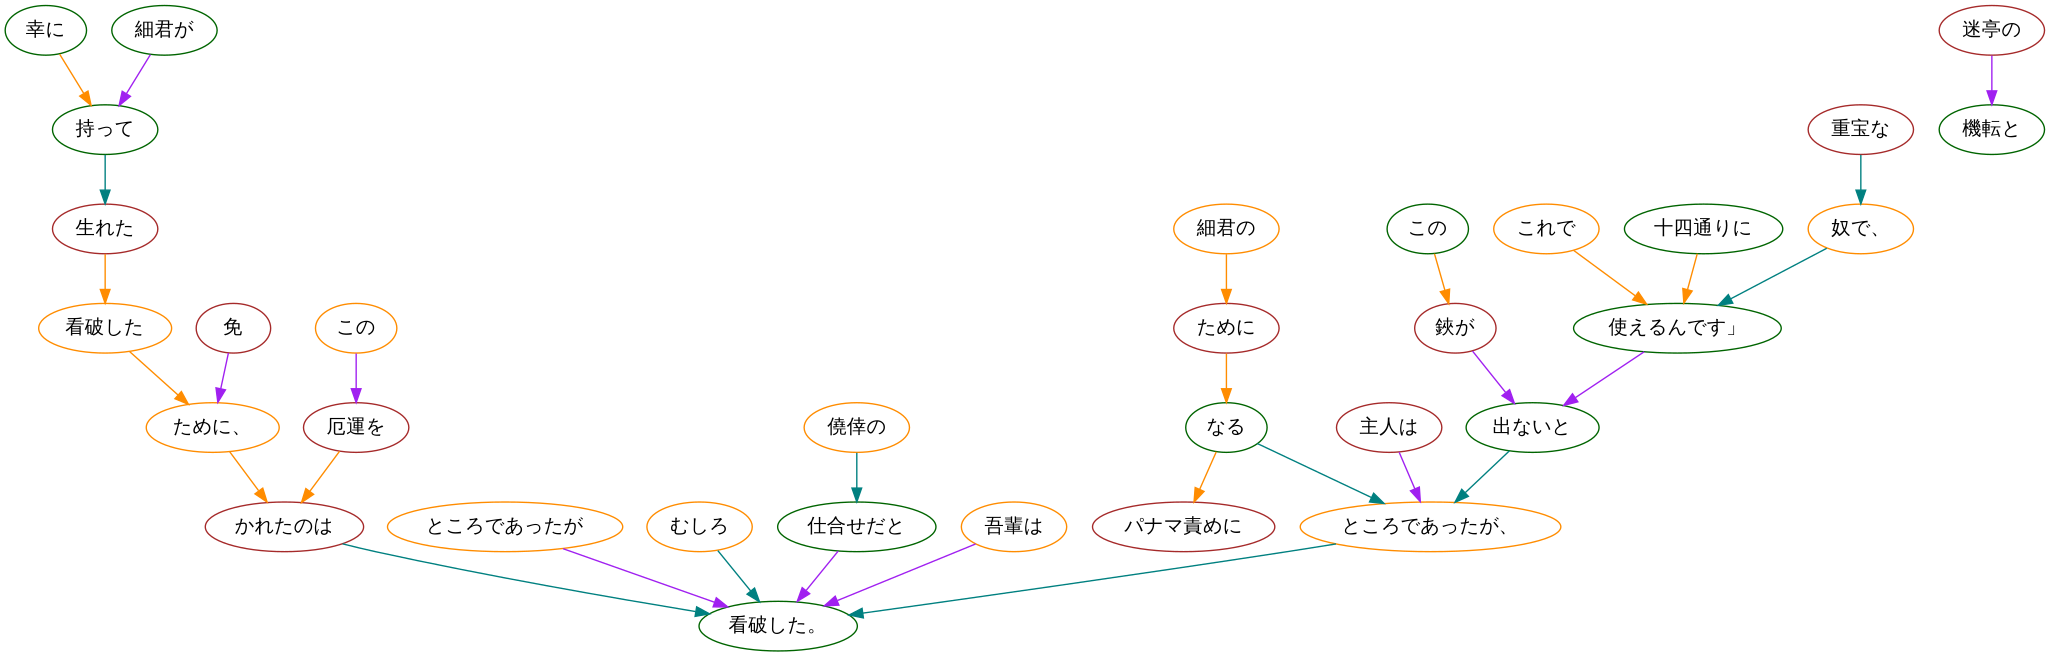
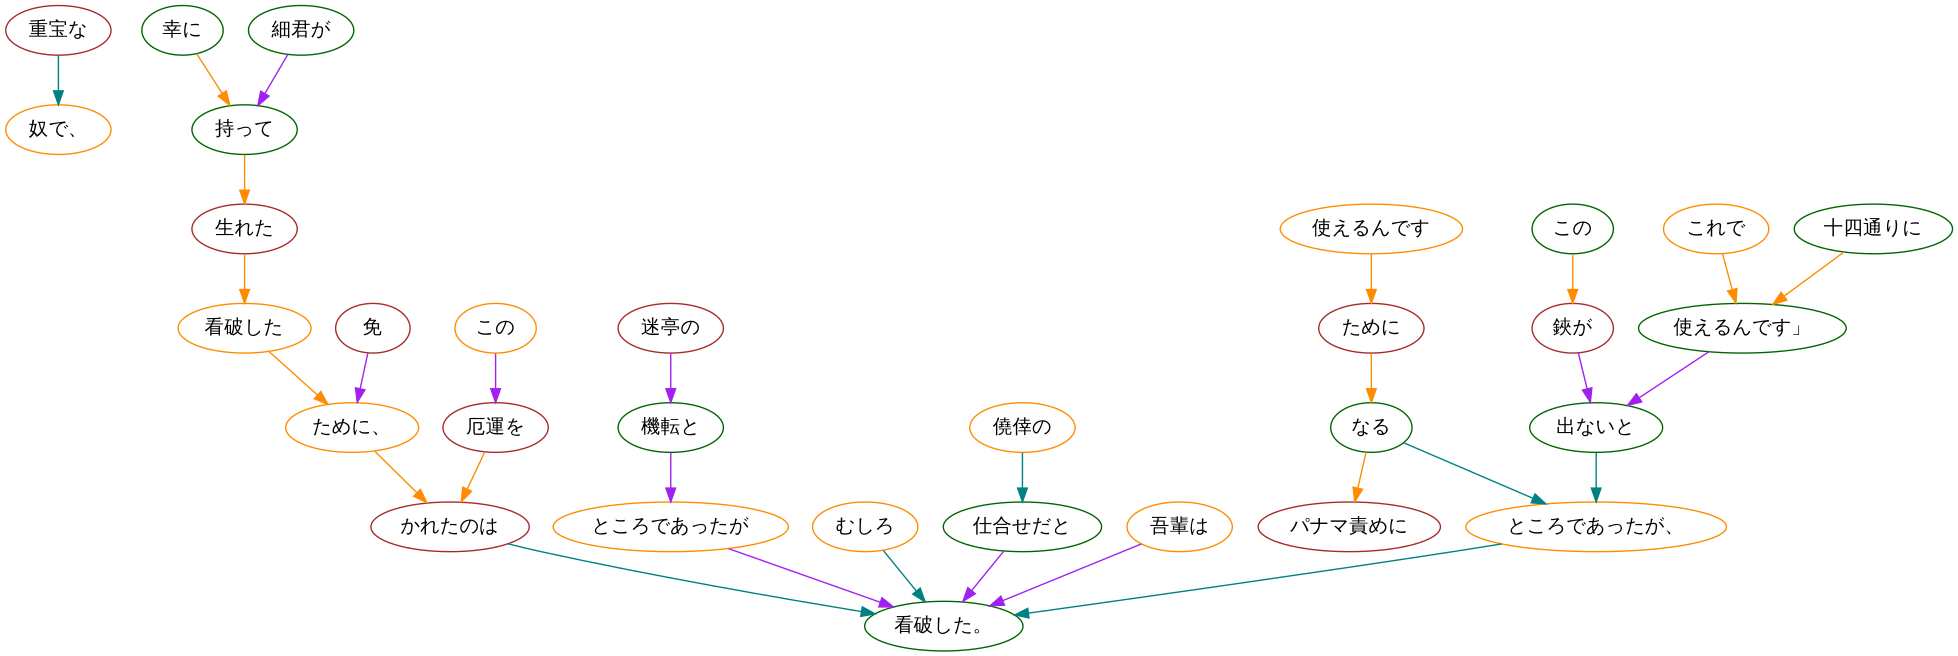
(105, 173) -> (245, 173)
(1226, 229) -> (1371, 229)
(1779, 274) -> none
(1389, 428) -> none
none -> (671, 470)
